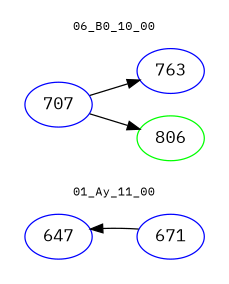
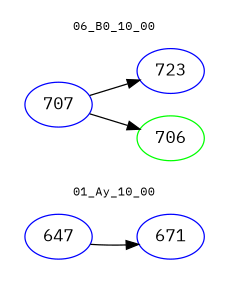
(171, 71) -> (171, 71)
(171, 138) -> (171, 138)
(115, 192) -> (115, 192)
(121, 228) -> (108, 245)
